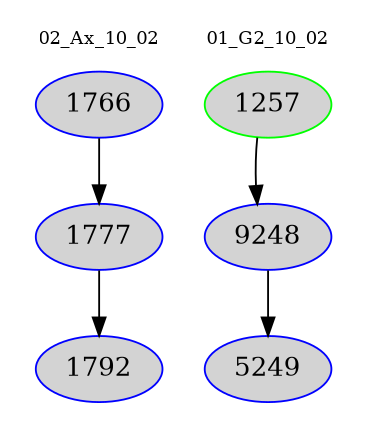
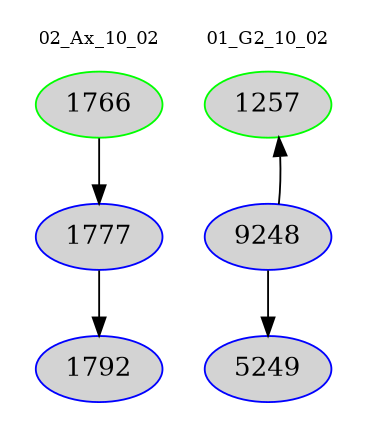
(99, 105) -> (99, 105)
(256, 162) -> (280, 180)
